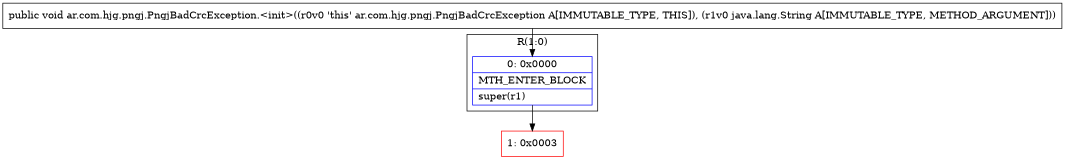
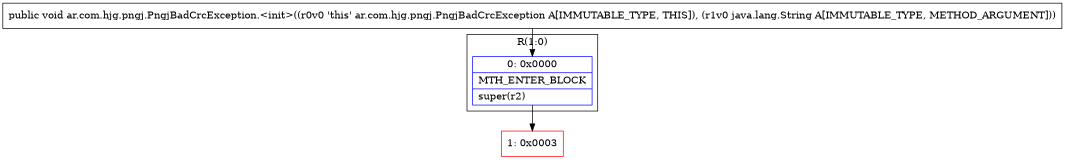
(502, 97) -> (502, 97)
